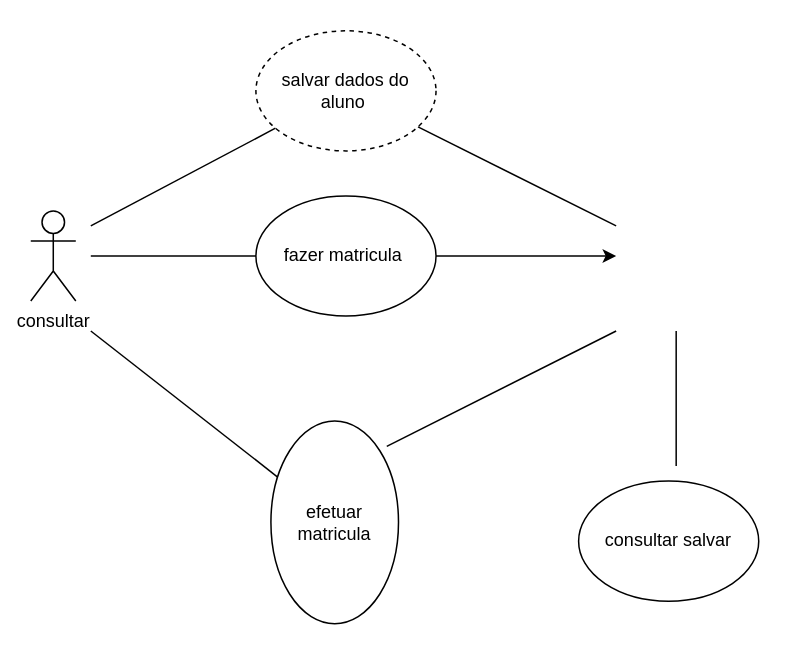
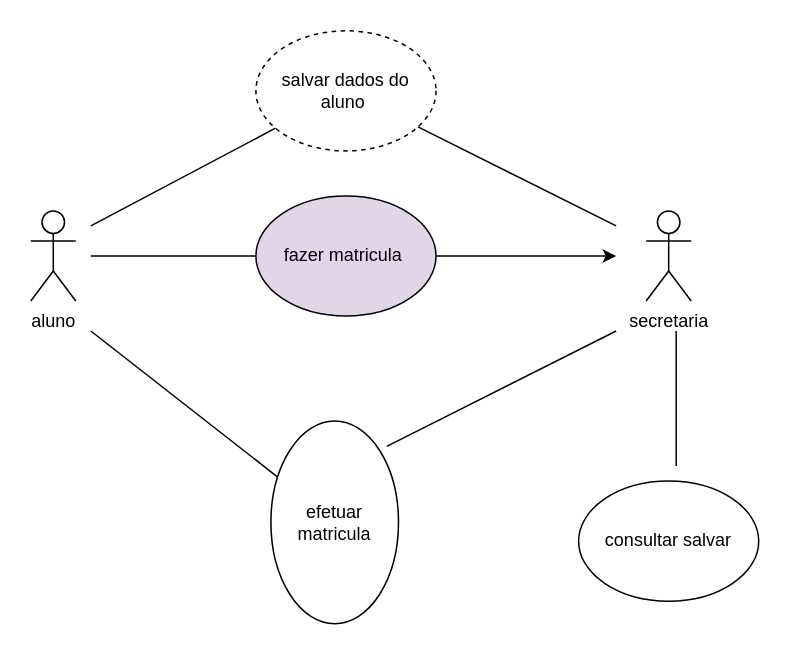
(346, 256) -> (346, 256)
none -> (668, 256)
(54, 322) -> (54, 322)
